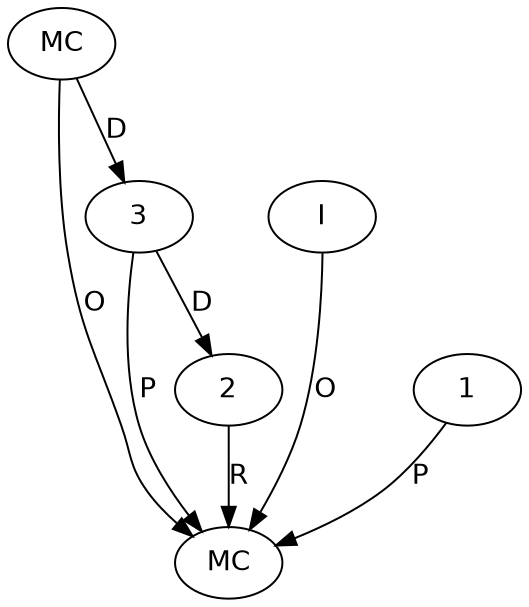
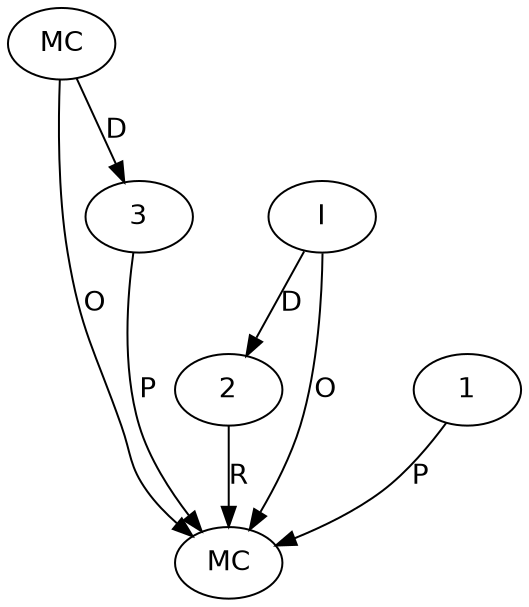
(179, 294) -> (280, 295)
